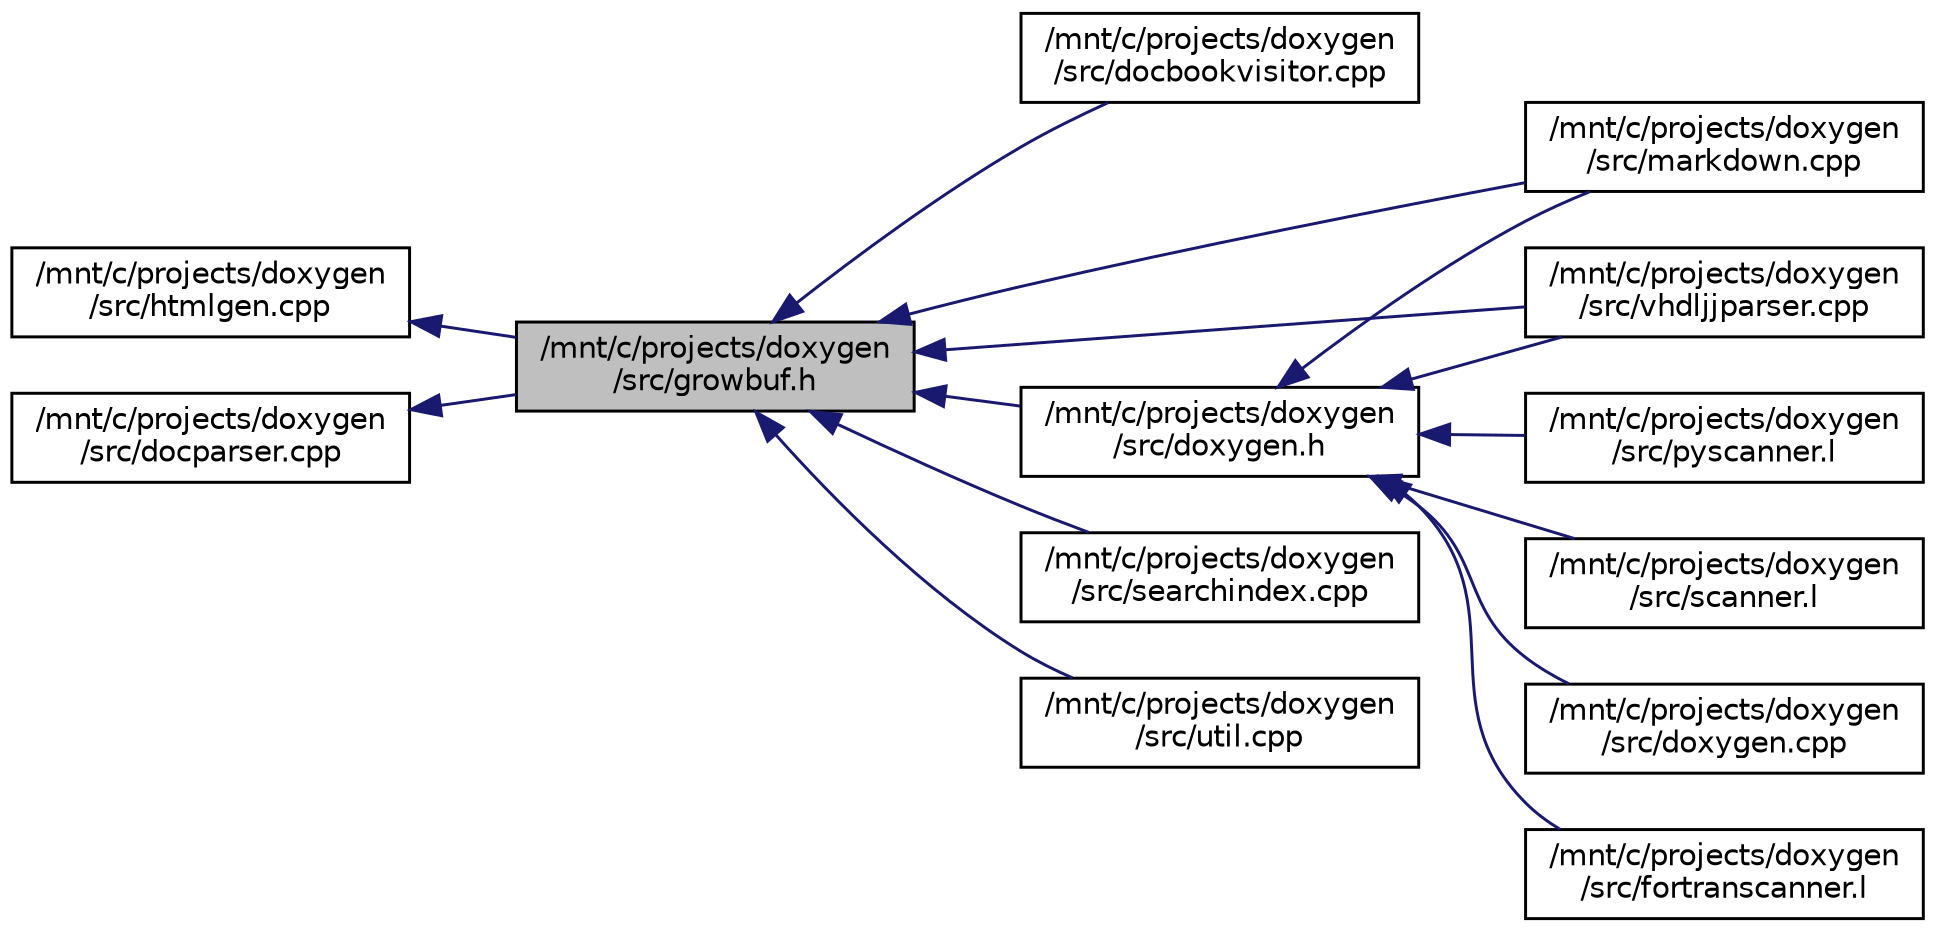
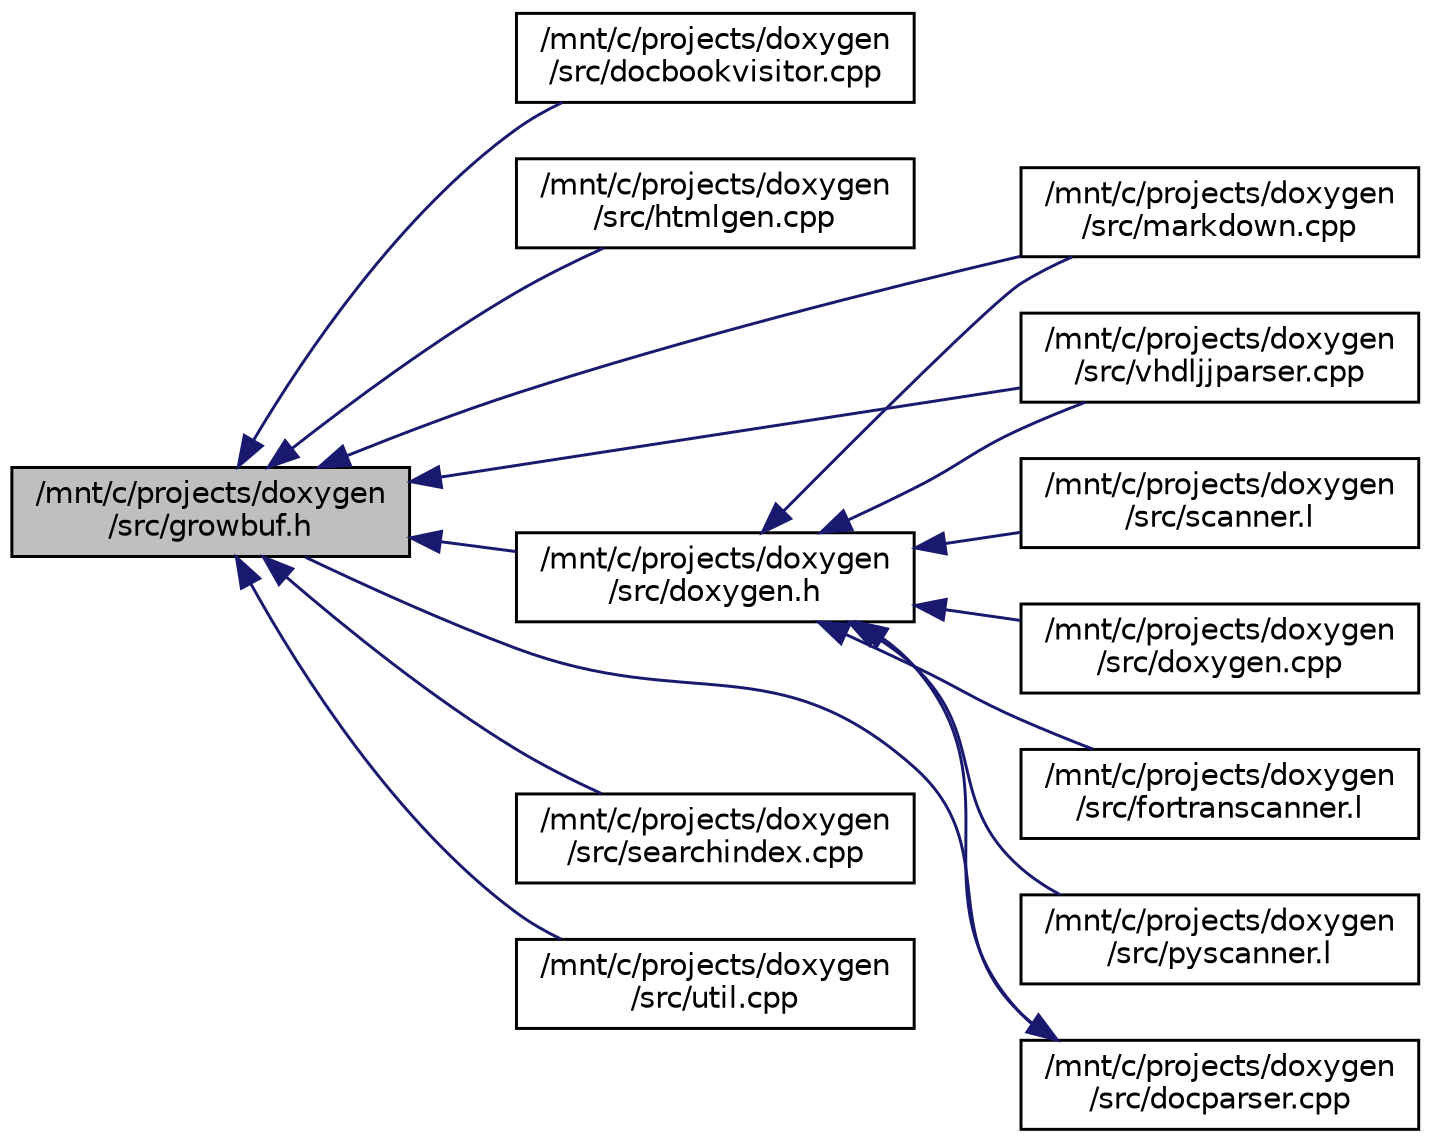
(478, 332) -> (442, 339)
none -> (966, 841)
